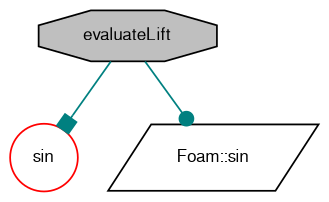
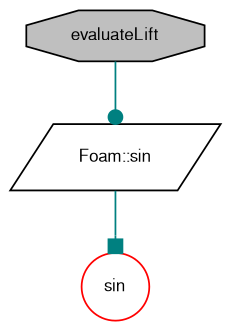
(92, 88) -> (115, 213)
